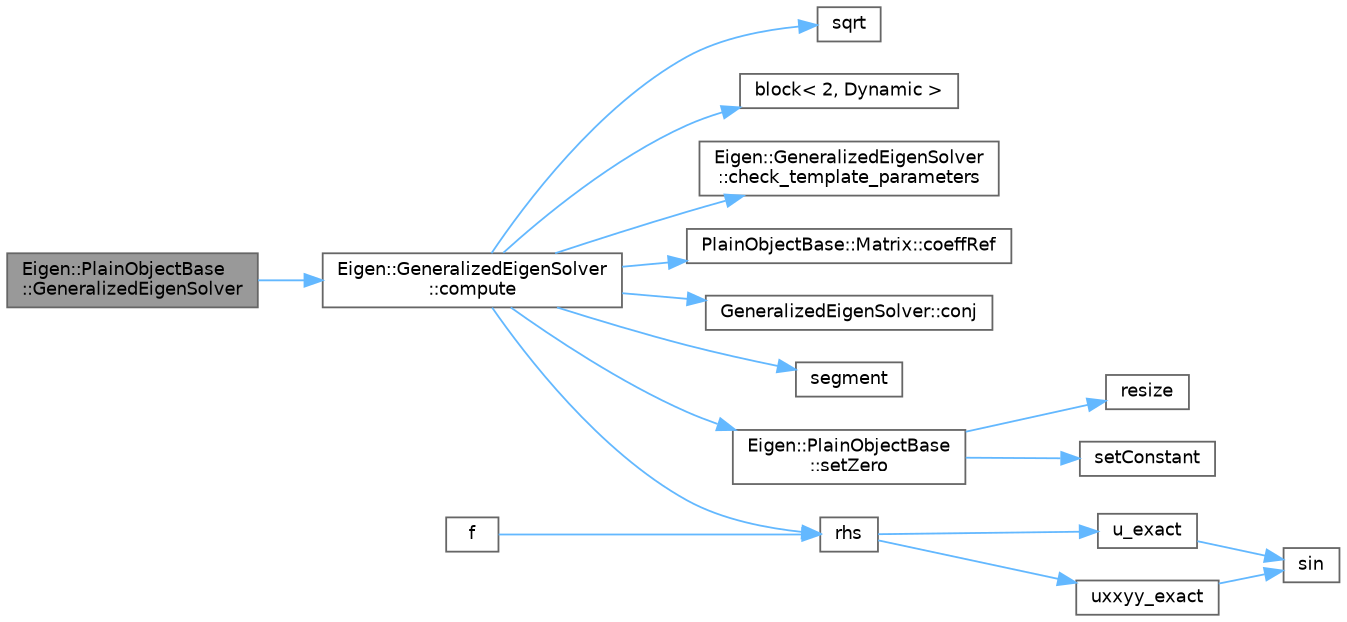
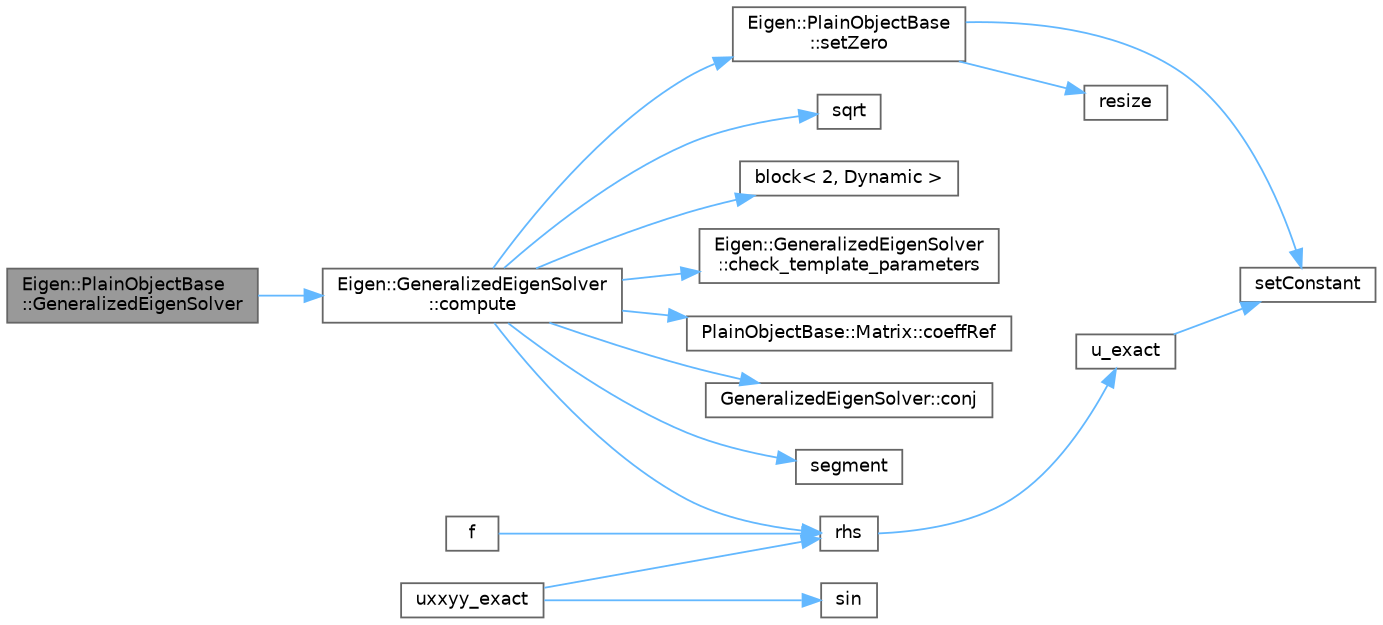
(1231, 548) -> (1208, 322)
(968, 560) -> (673, 565)
